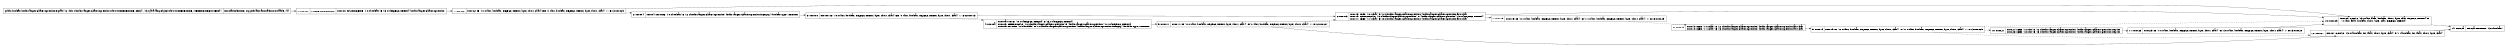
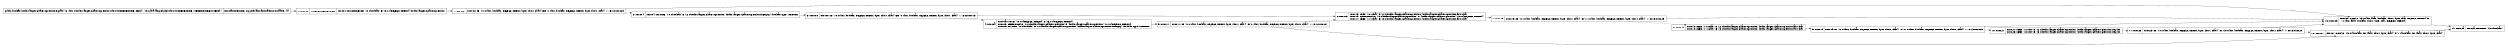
(323, 11) -> (323, 11)
(1904, 12) -> (1994, 17)
(2153, 23) -> (2153, 23)
(2121, 37) -> (2306, 32)
